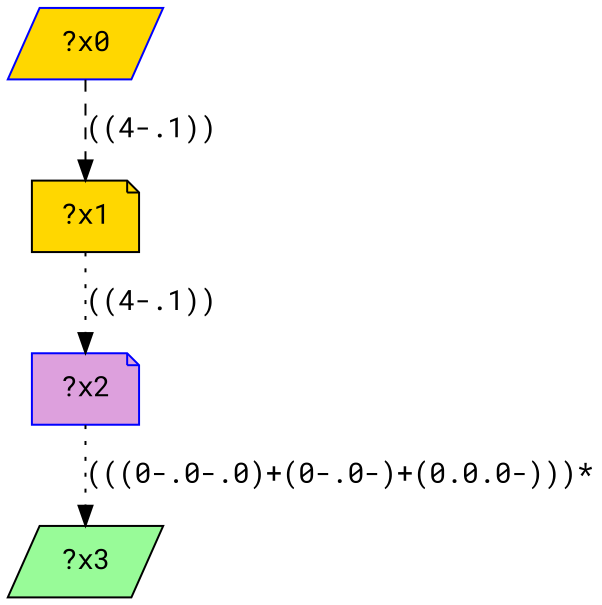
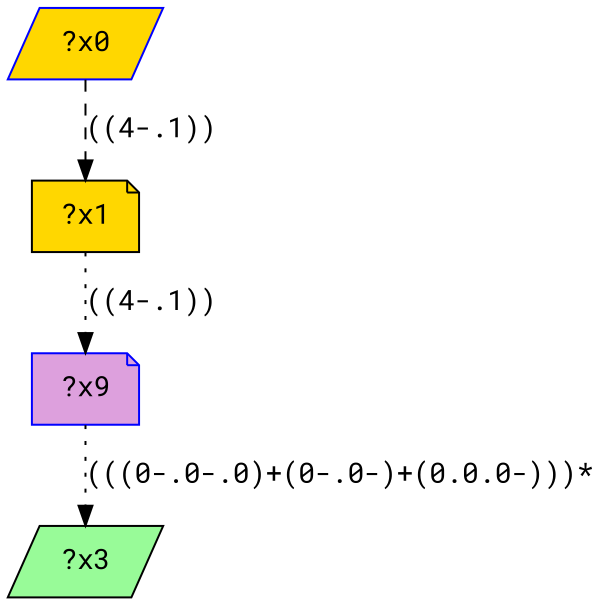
(85, 389) -> (85, 389)
